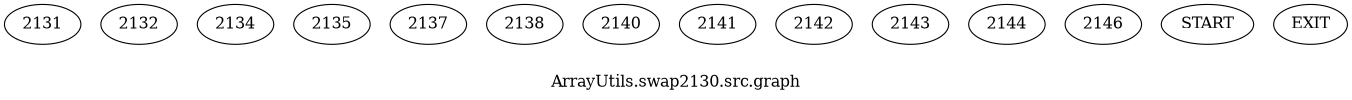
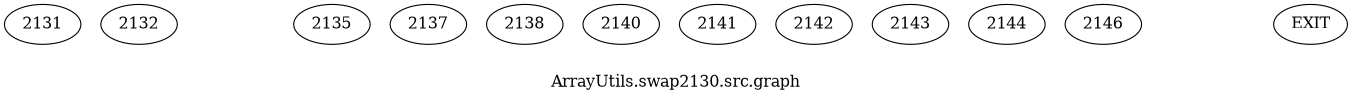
(236, 24) -> none
(1208, 24) -> none
